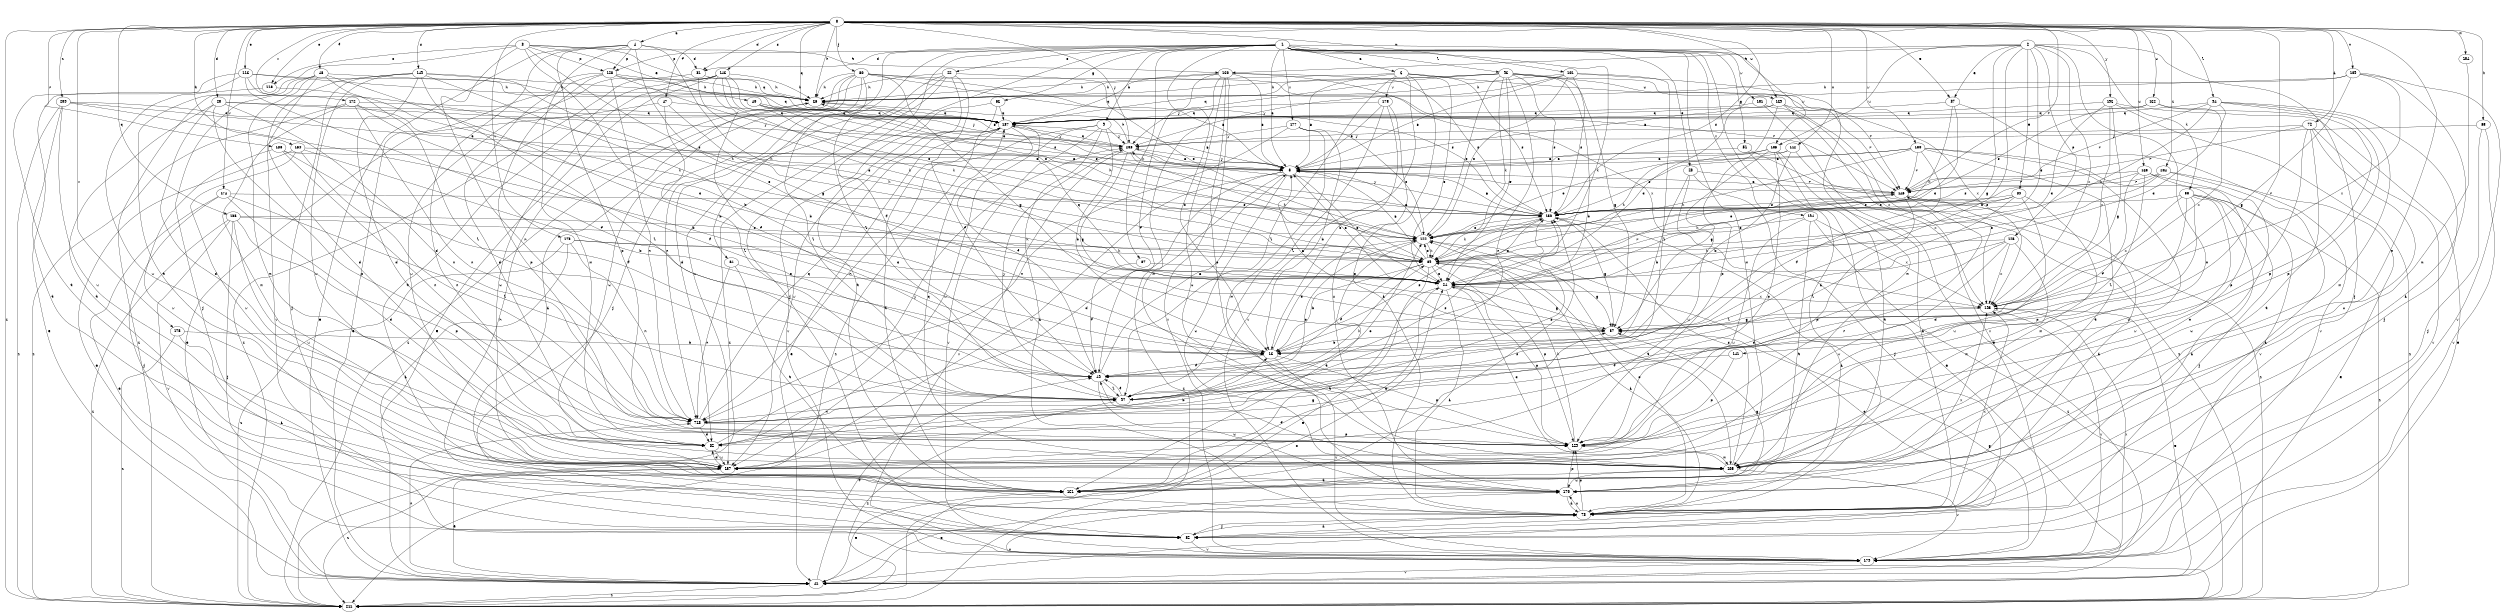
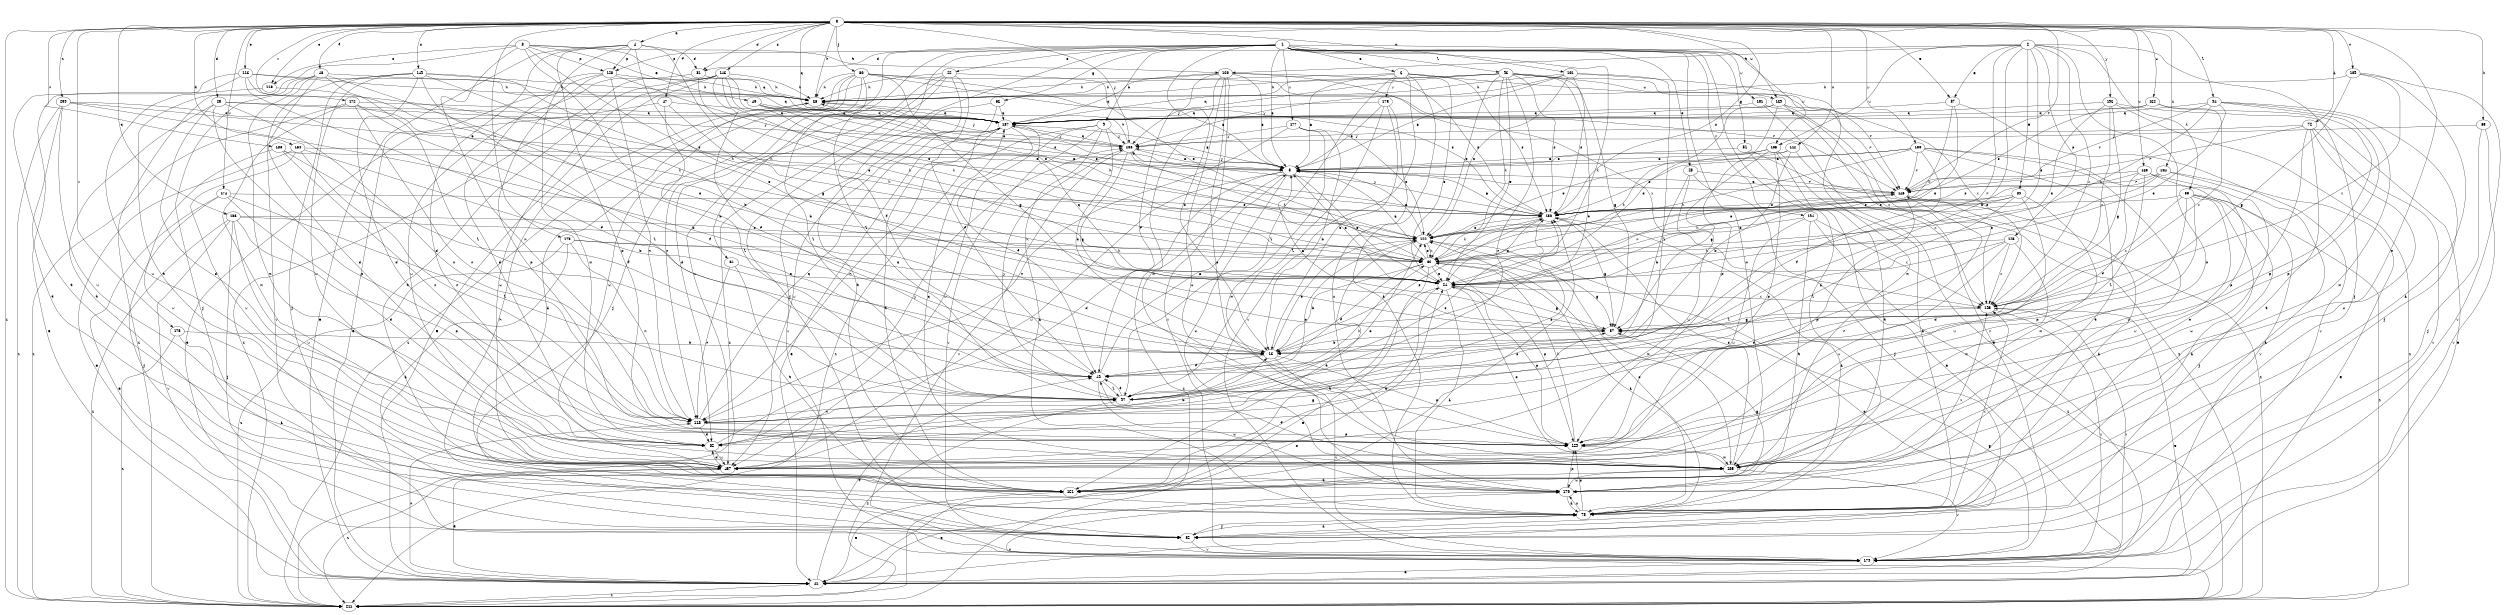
(2466, 59) -> none
(1819, 94) -> none
(981, 122) -> none
(1987, 194) -> (1987, 194)
(1143, 262) -> none
(1429, 262) -> (1429, 262)
(1648, 354) -> (1648, 354)
(1736, 354) -> none
(697, 423) -> (697, 423)
(728, 469) -> (728, 469)
(1406, 572) -> (1406, 572)
